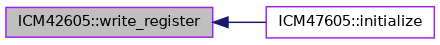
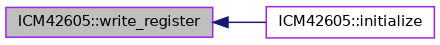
(350, 22) -> (350, 22)
